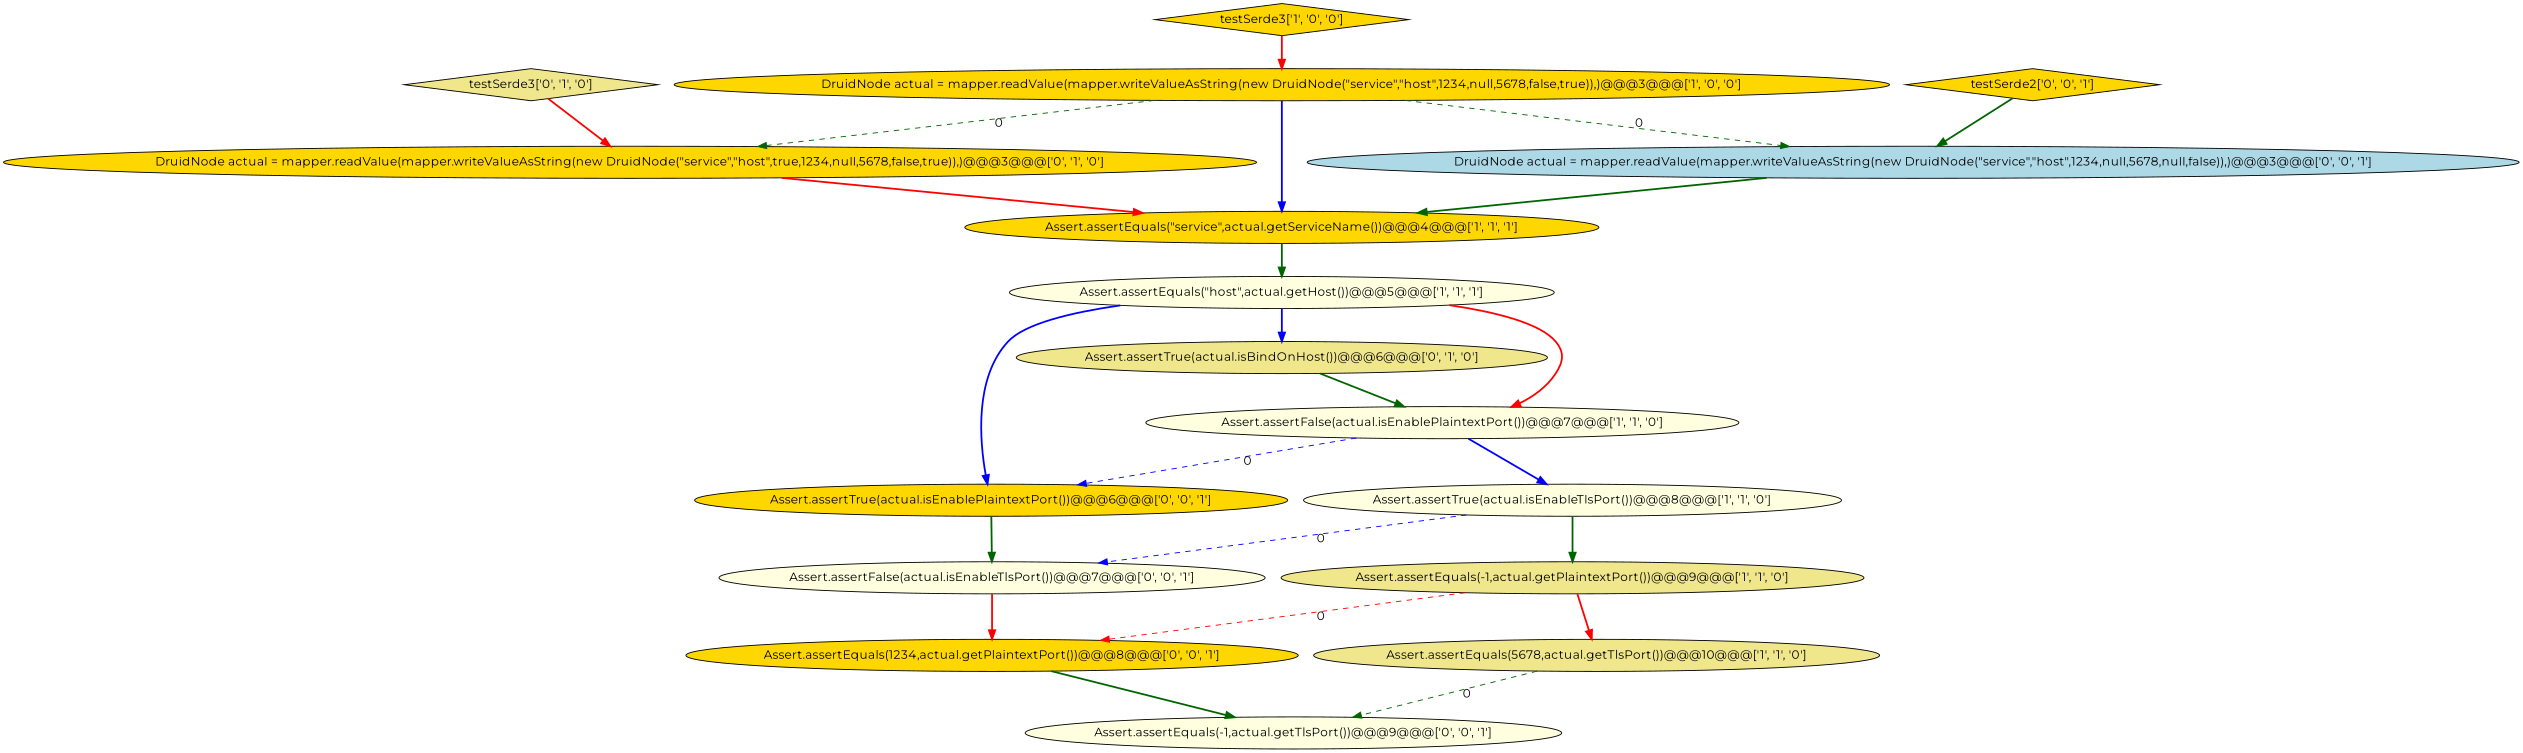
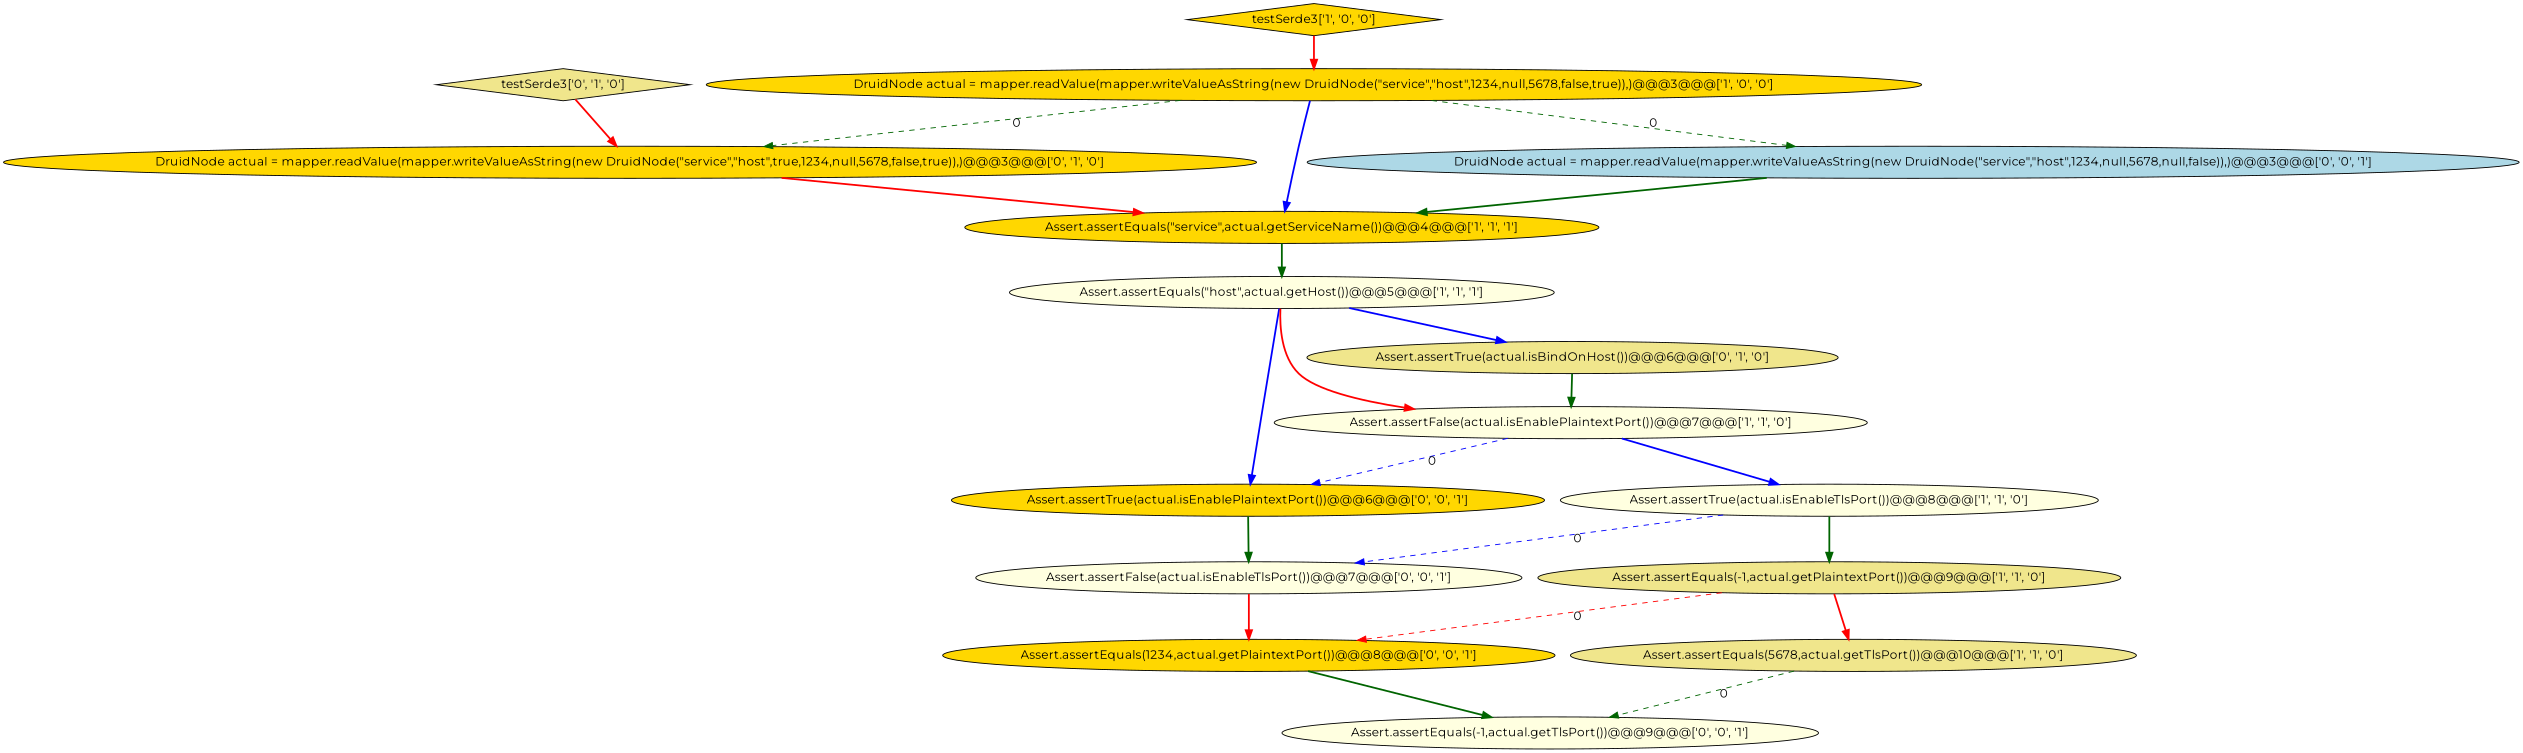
(2033, 85) -> none
